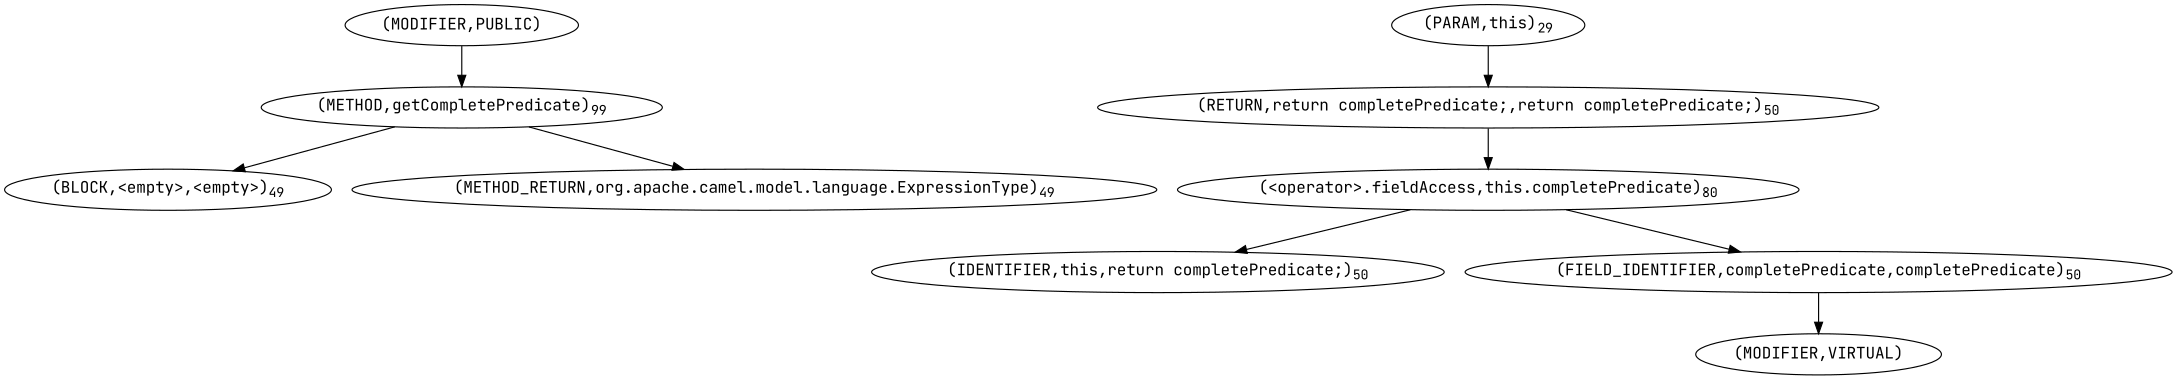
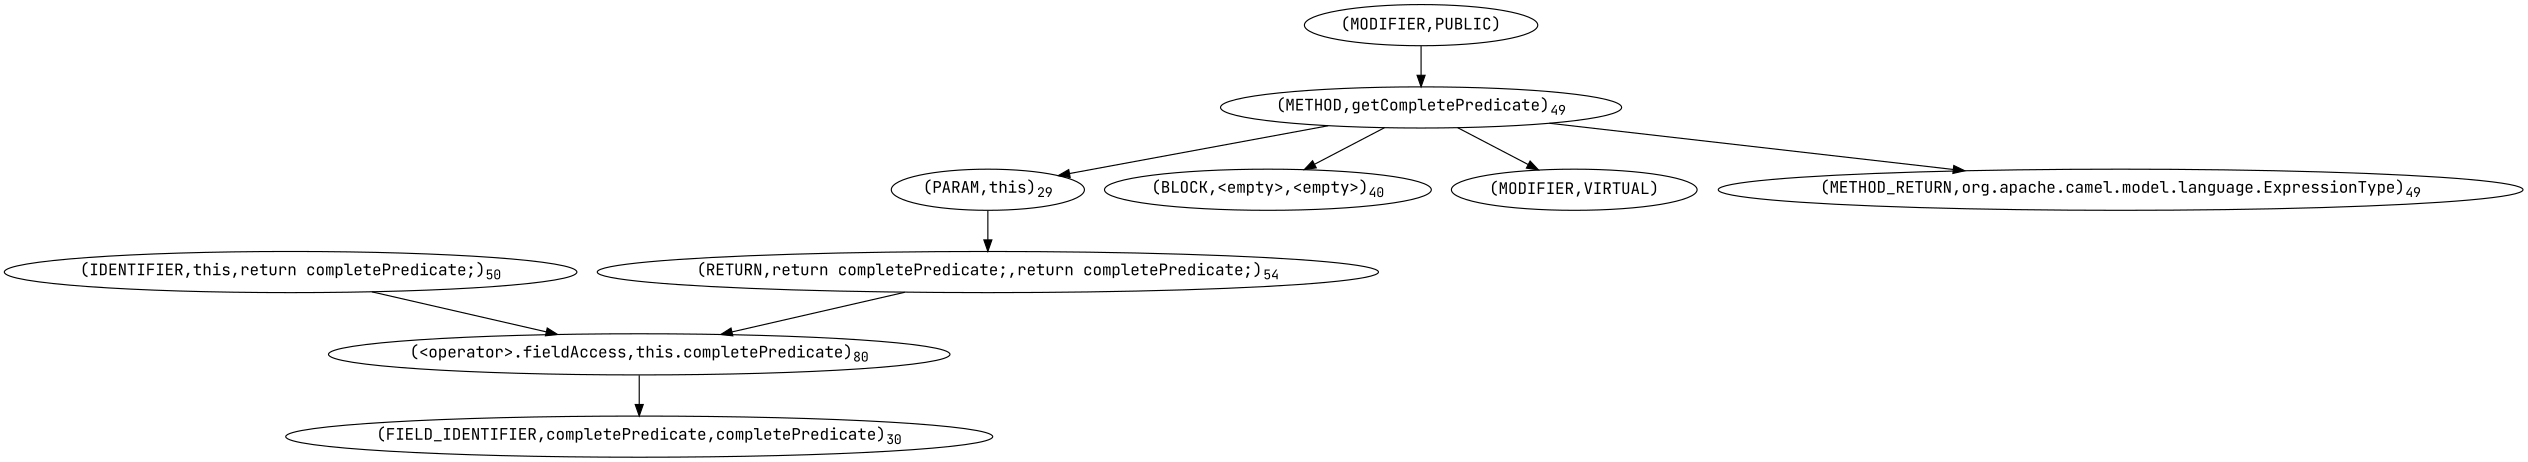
(599, 106) -> (1558, 106)
(1772, 106) -> (1271, 270)
none -> (1199, 150)
(277, 188) -> (1377, 188)
(1329, 230) -> (459, 312)
(2073, 270) -> (894, 435)
(1819, 308) -> (1493, 146)
